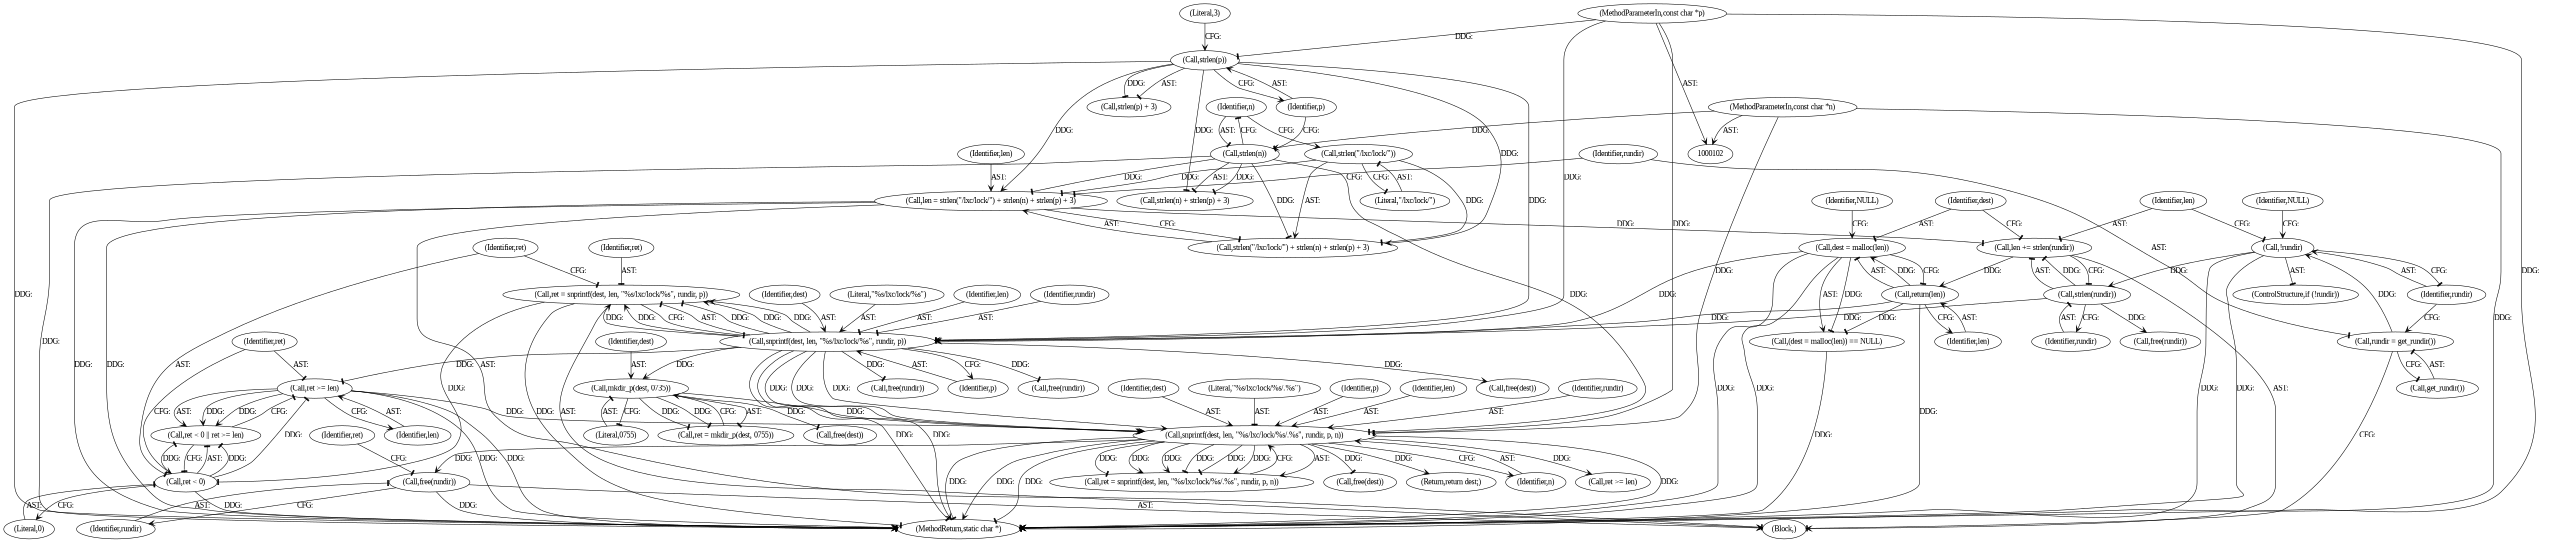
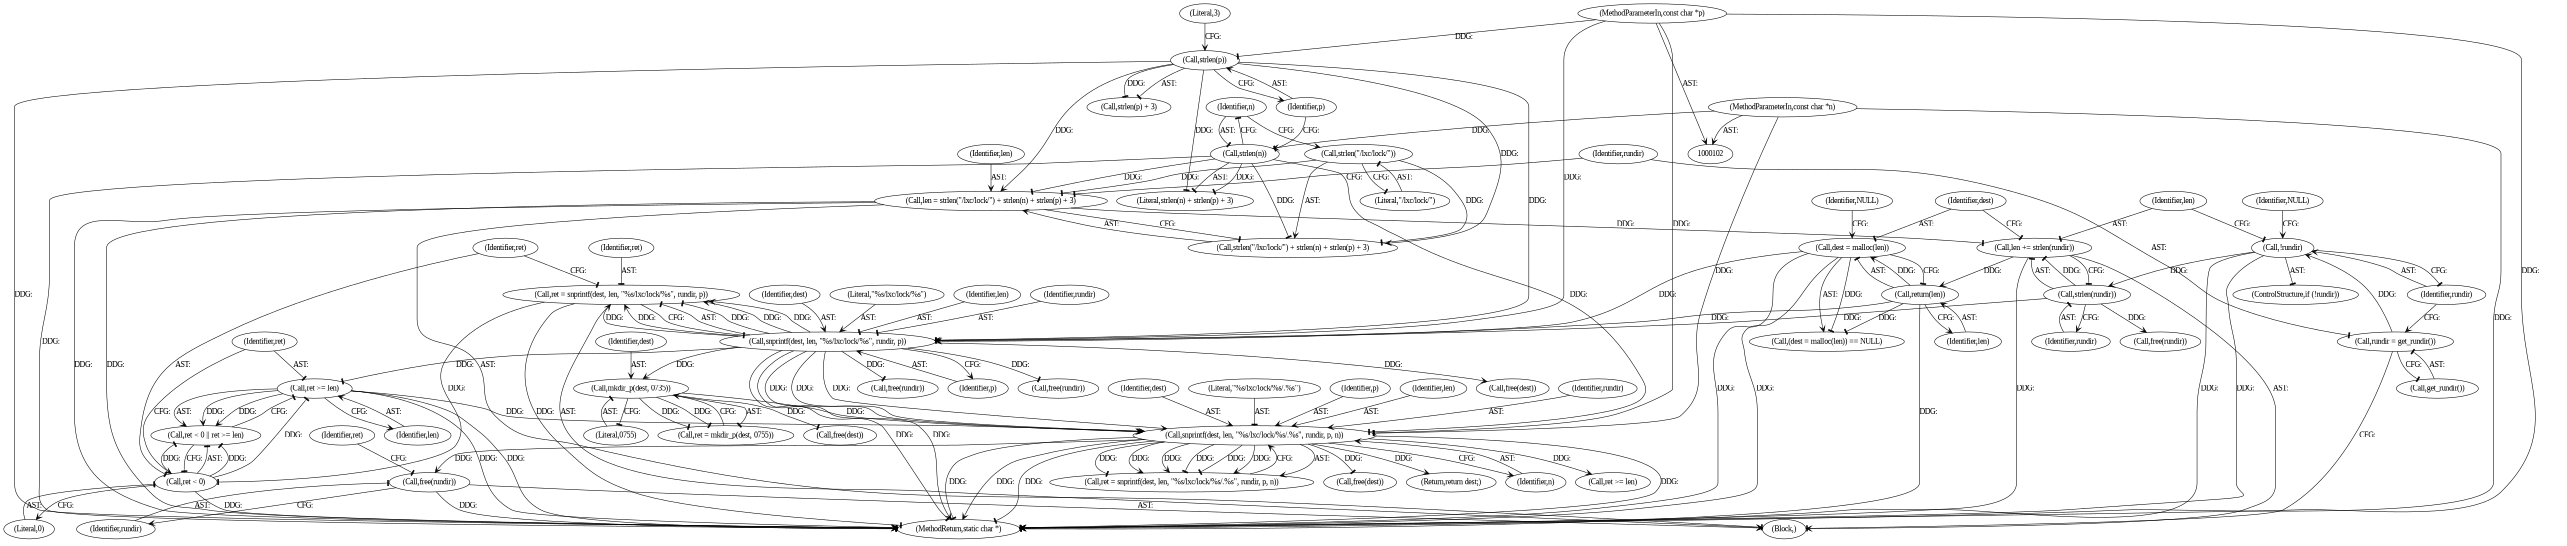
(1185, 201) -> (1185, 201)
(1482, 522) -> (1854, 510)
